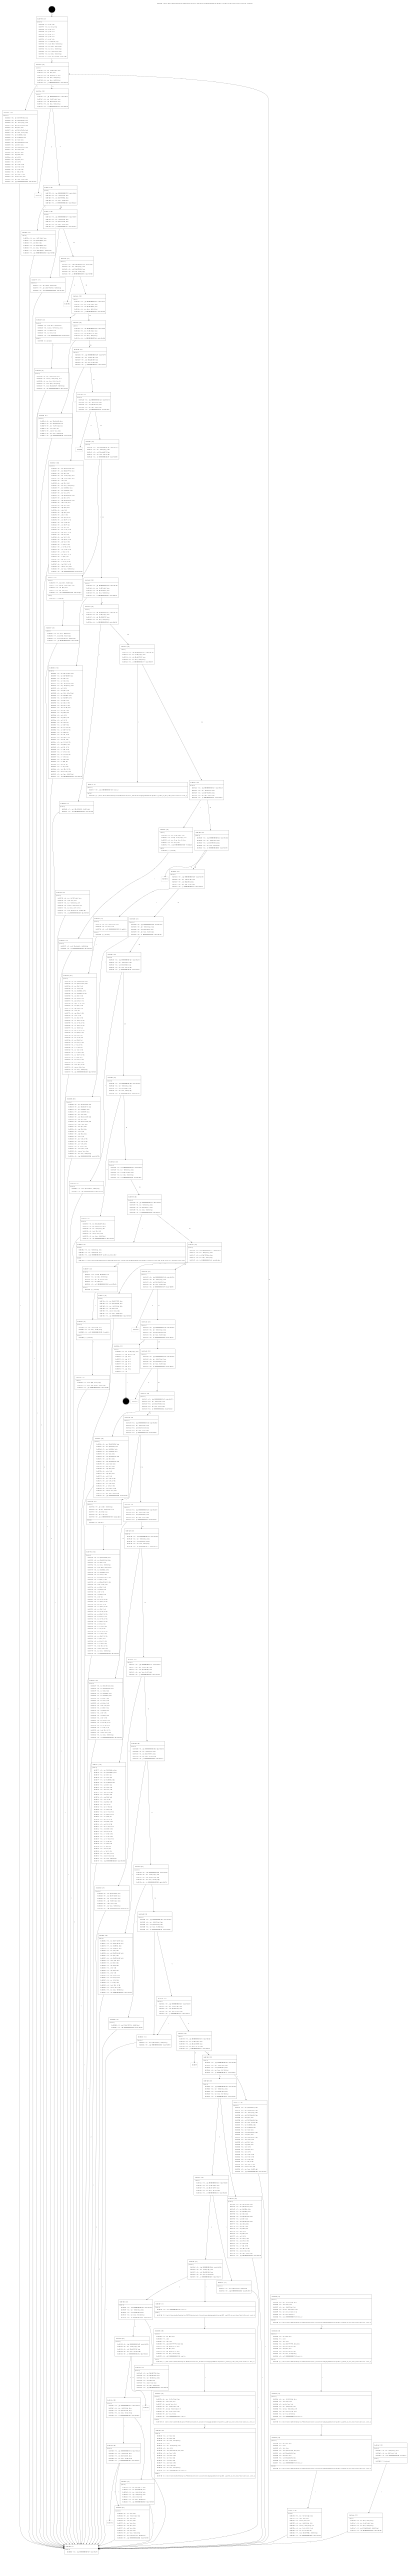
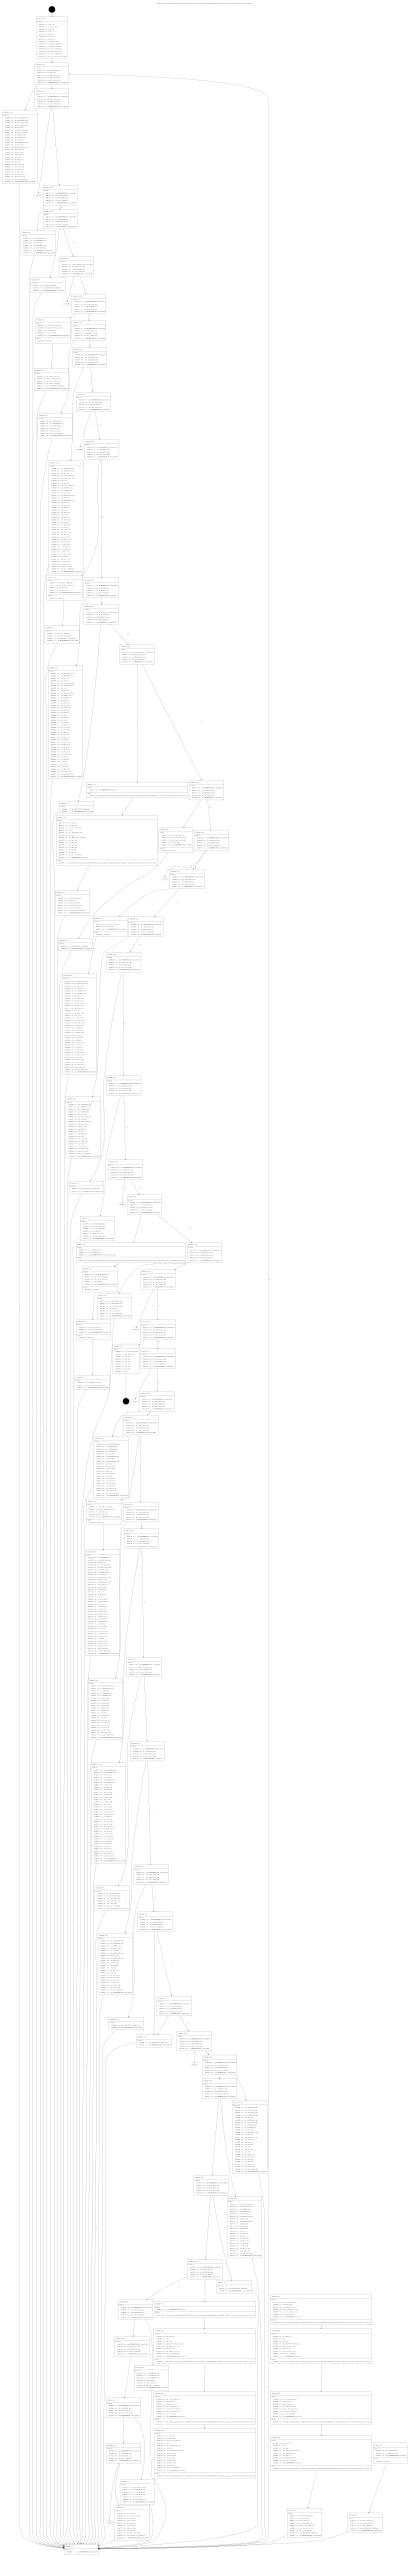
none -> (107, 840)
none -> (122, 1205)
(146, 2408) -> none
